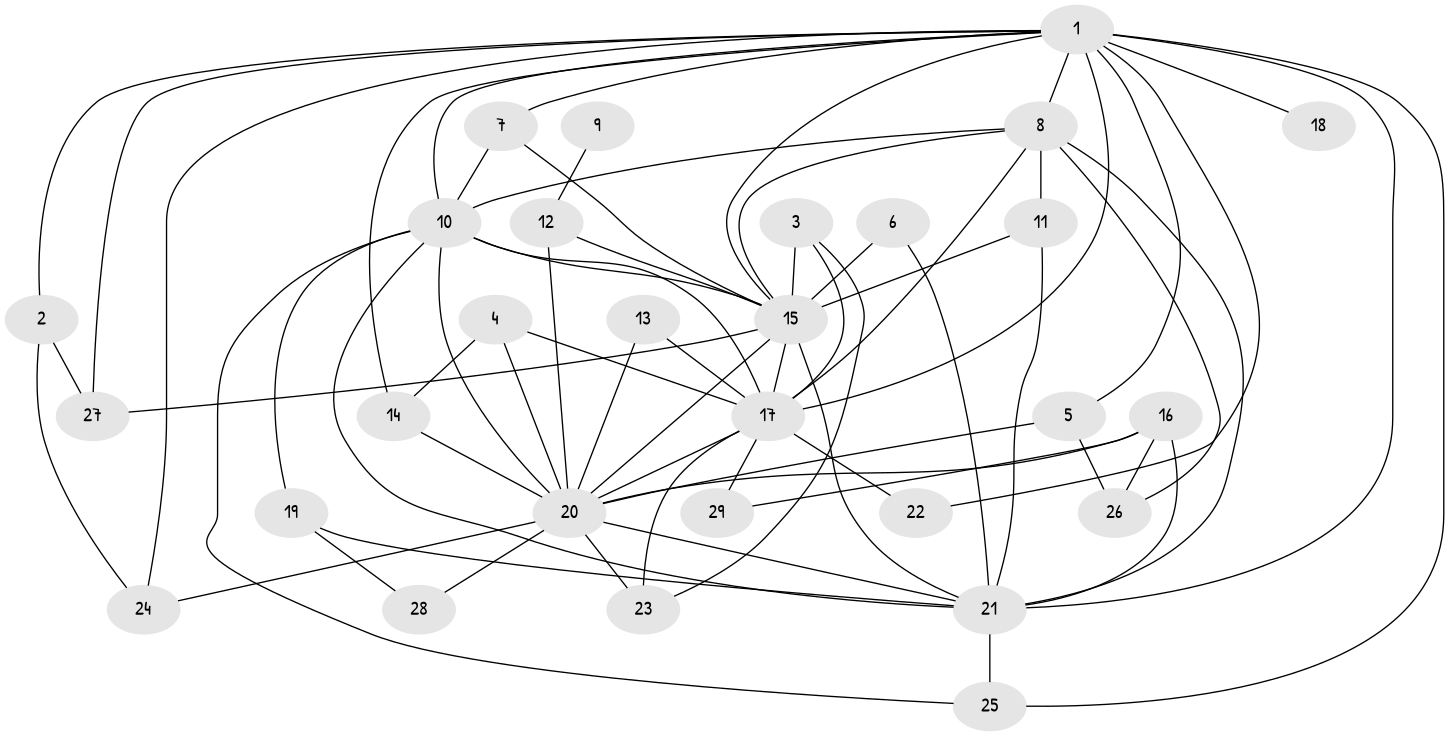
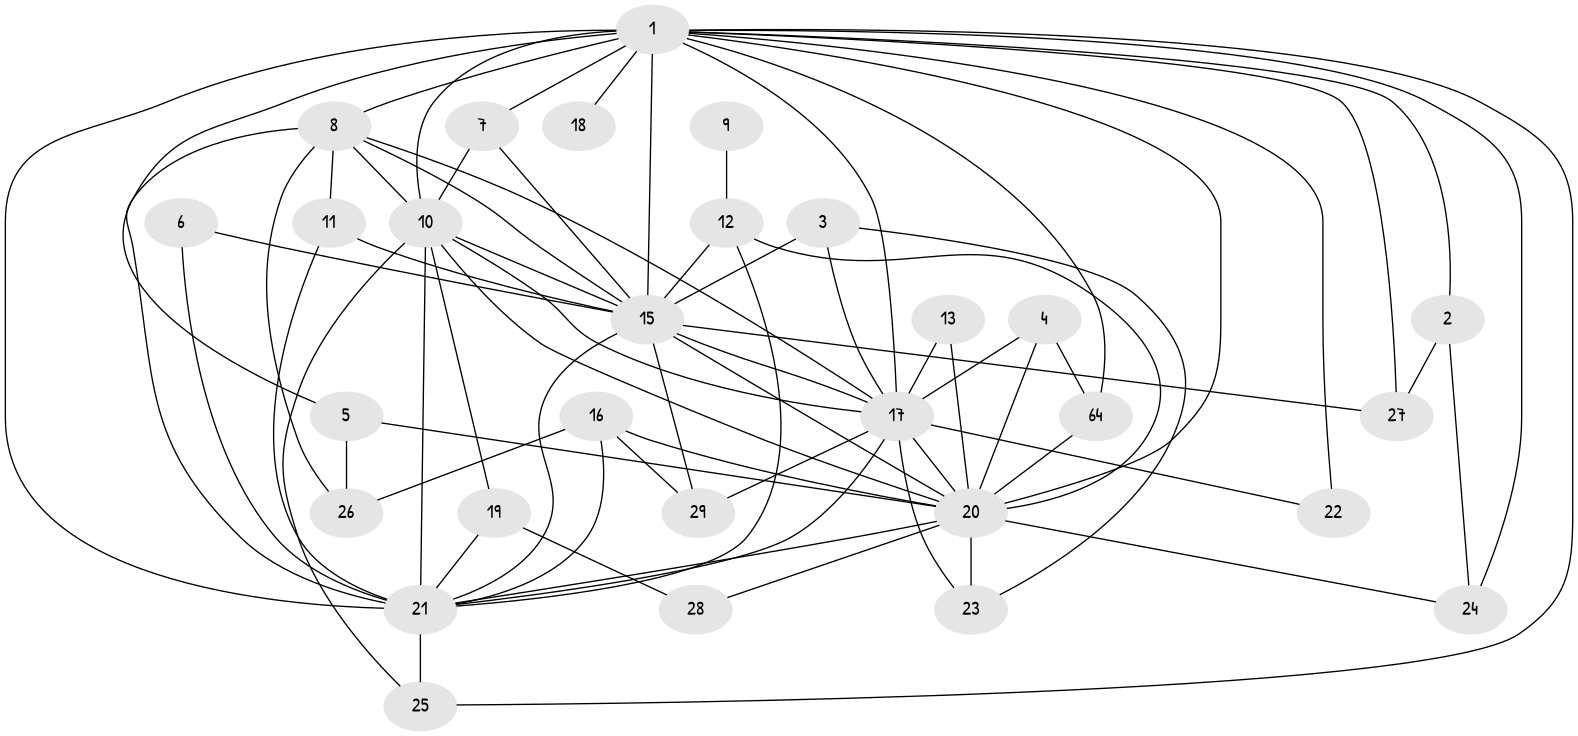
none -> (1169, 157)
(394, 416) -> (1096, 416)
none -> (673, 416)
none -> (747, 536)
none -> (784, 540)
